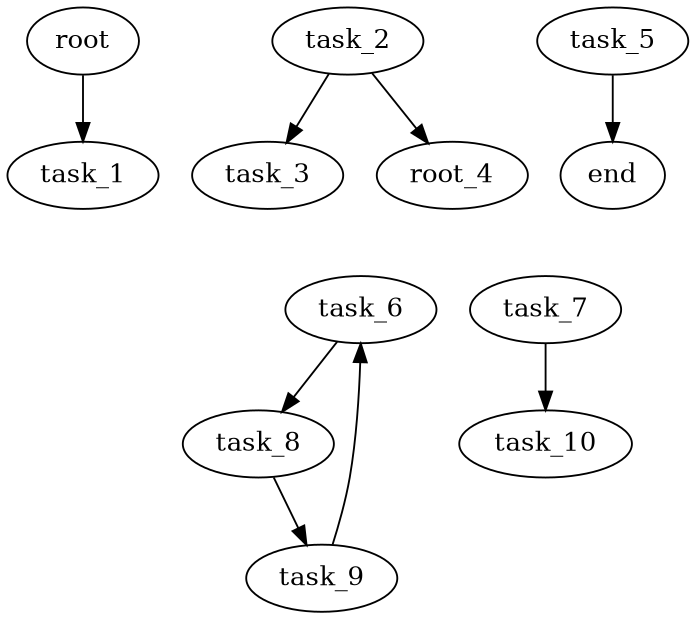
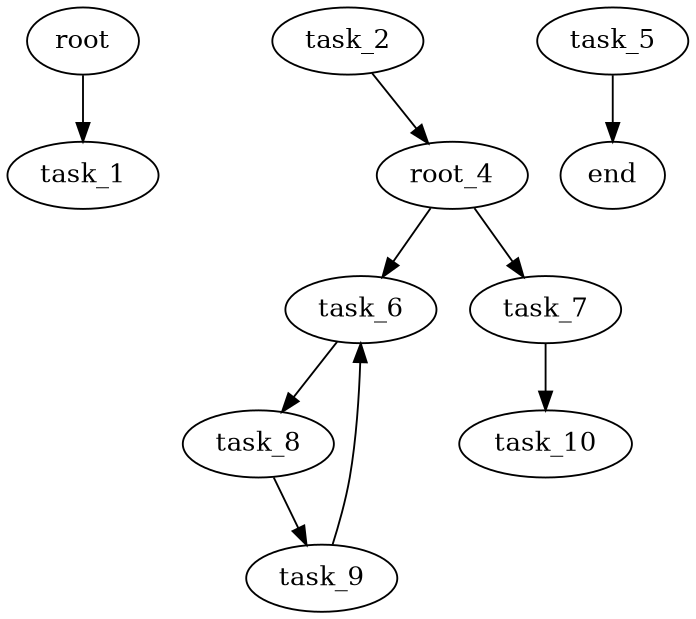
(268, 175) -> none
none -> (412, 235)
none -> (493, 235)
